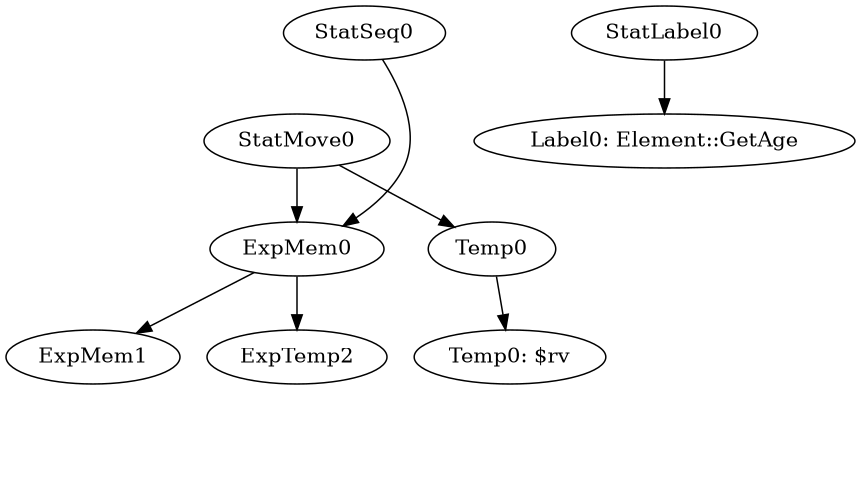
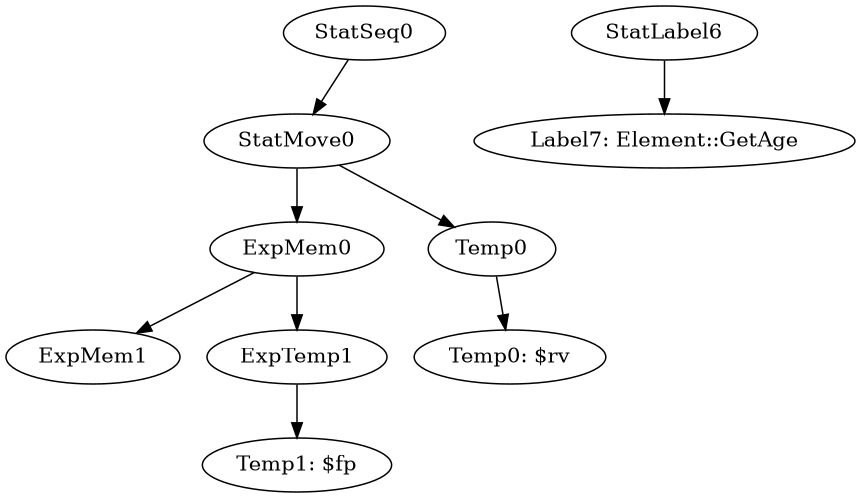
(664, 33) -> (664, 33)
(664, 141) -> (664, 141)
(409, 146) -> (335, 81)
(297, 357) -> (297, 357)
none -> (297, 465)
